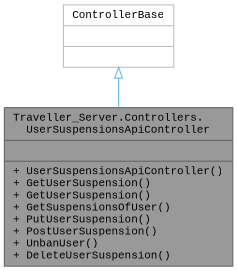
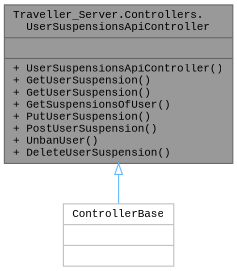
(119, 93) -> (119, 189)
